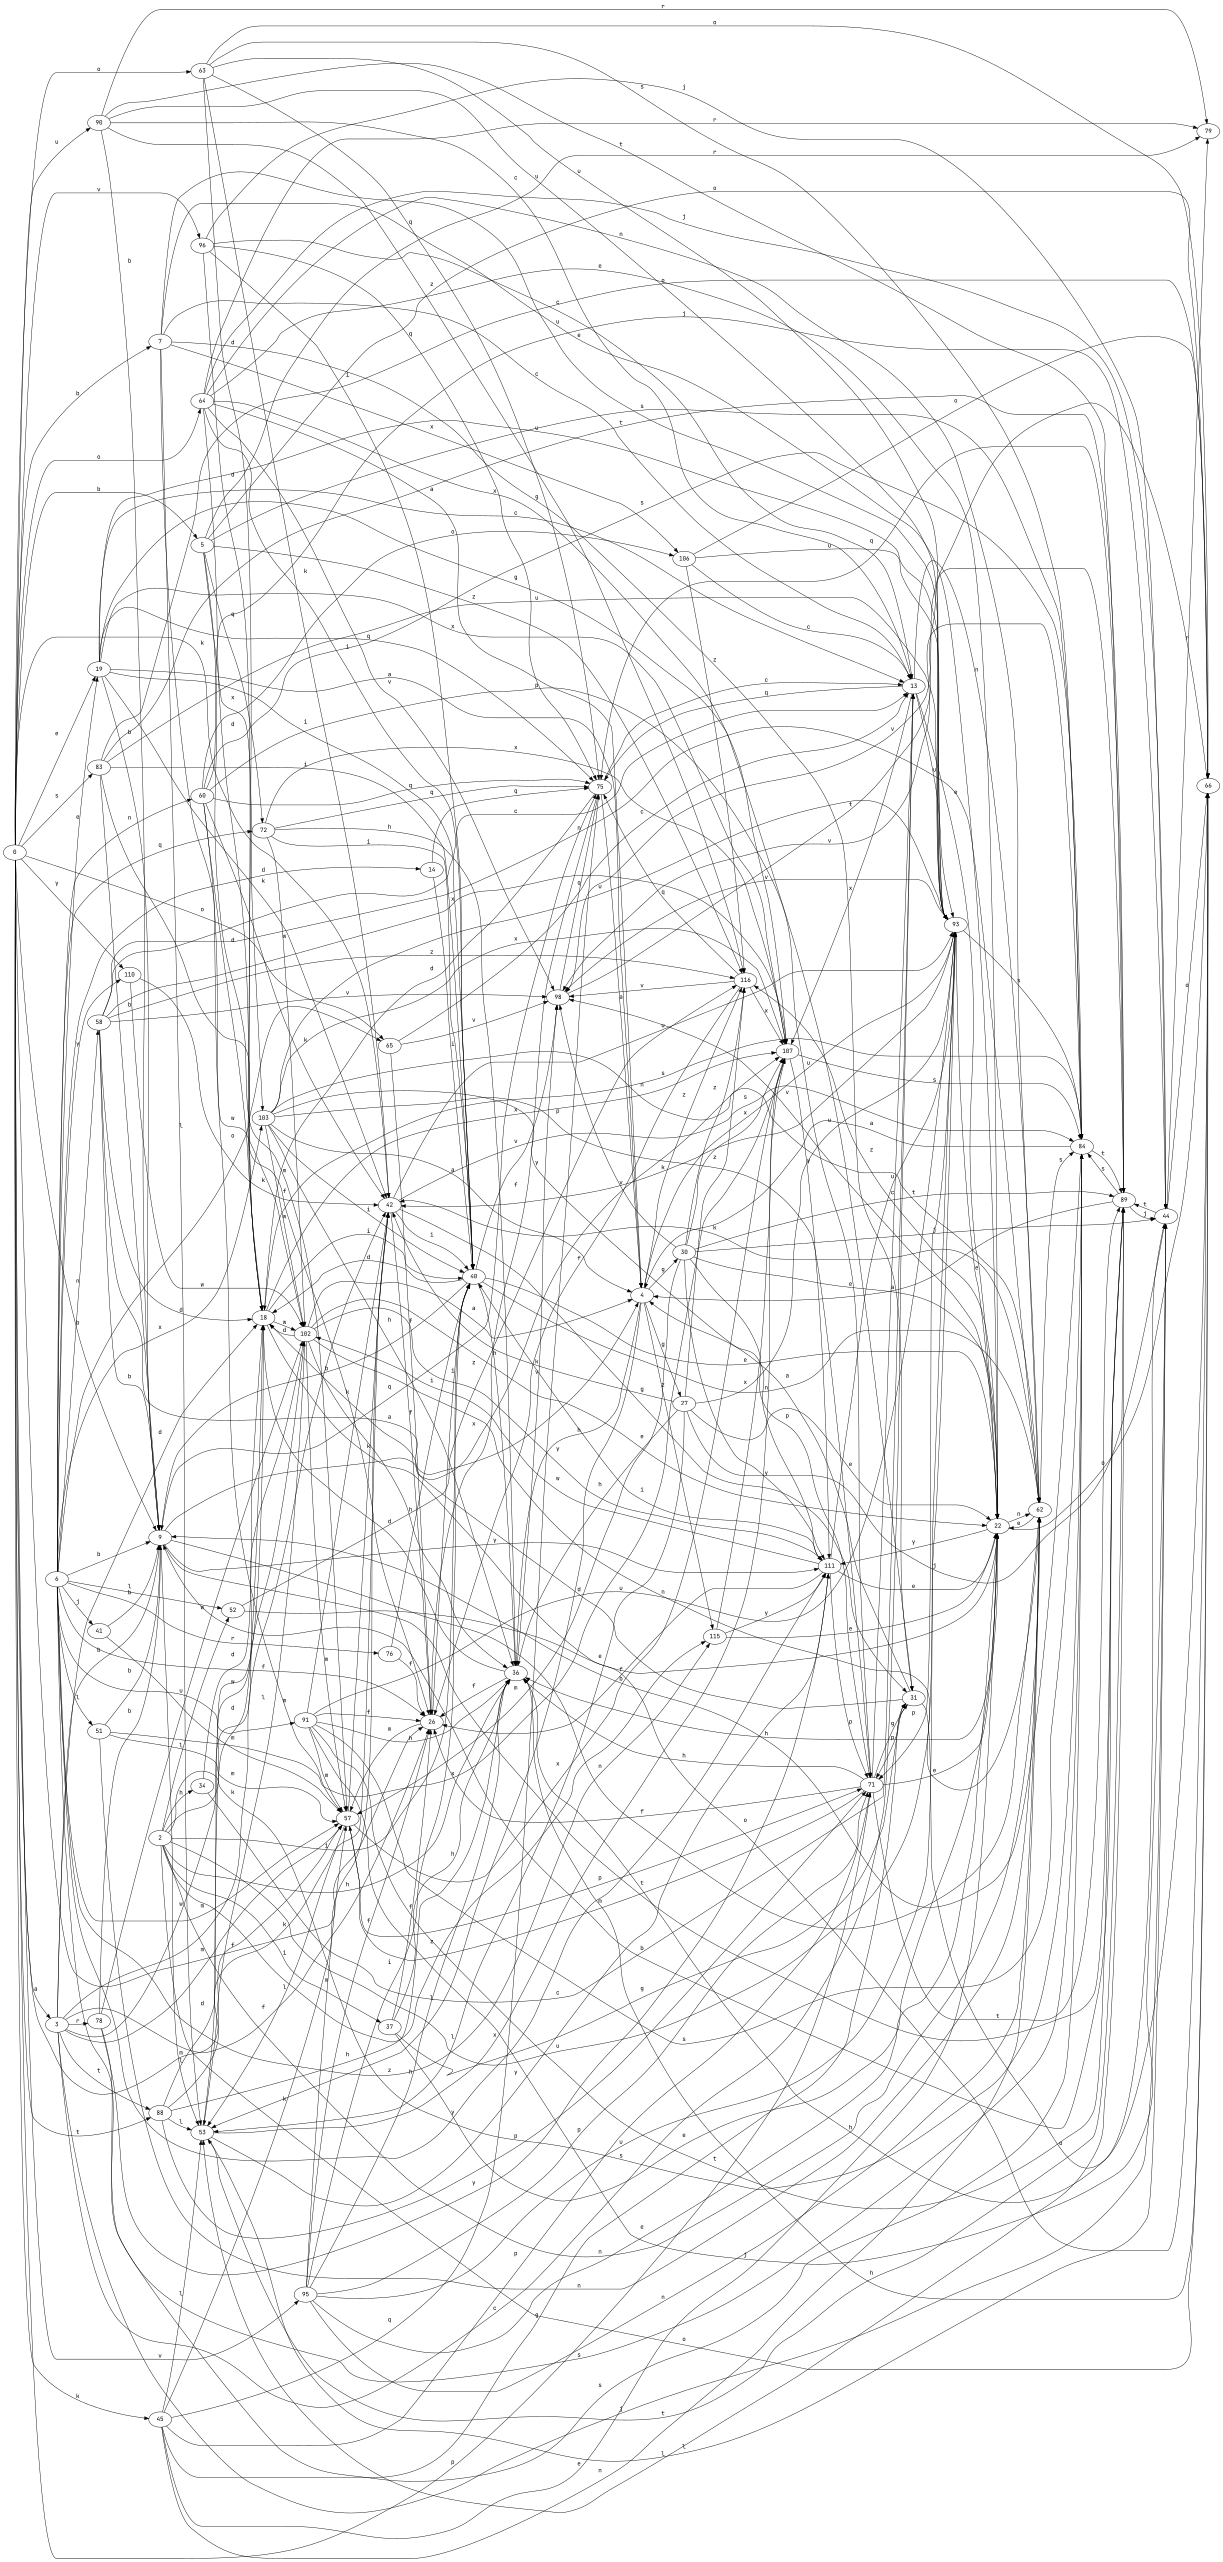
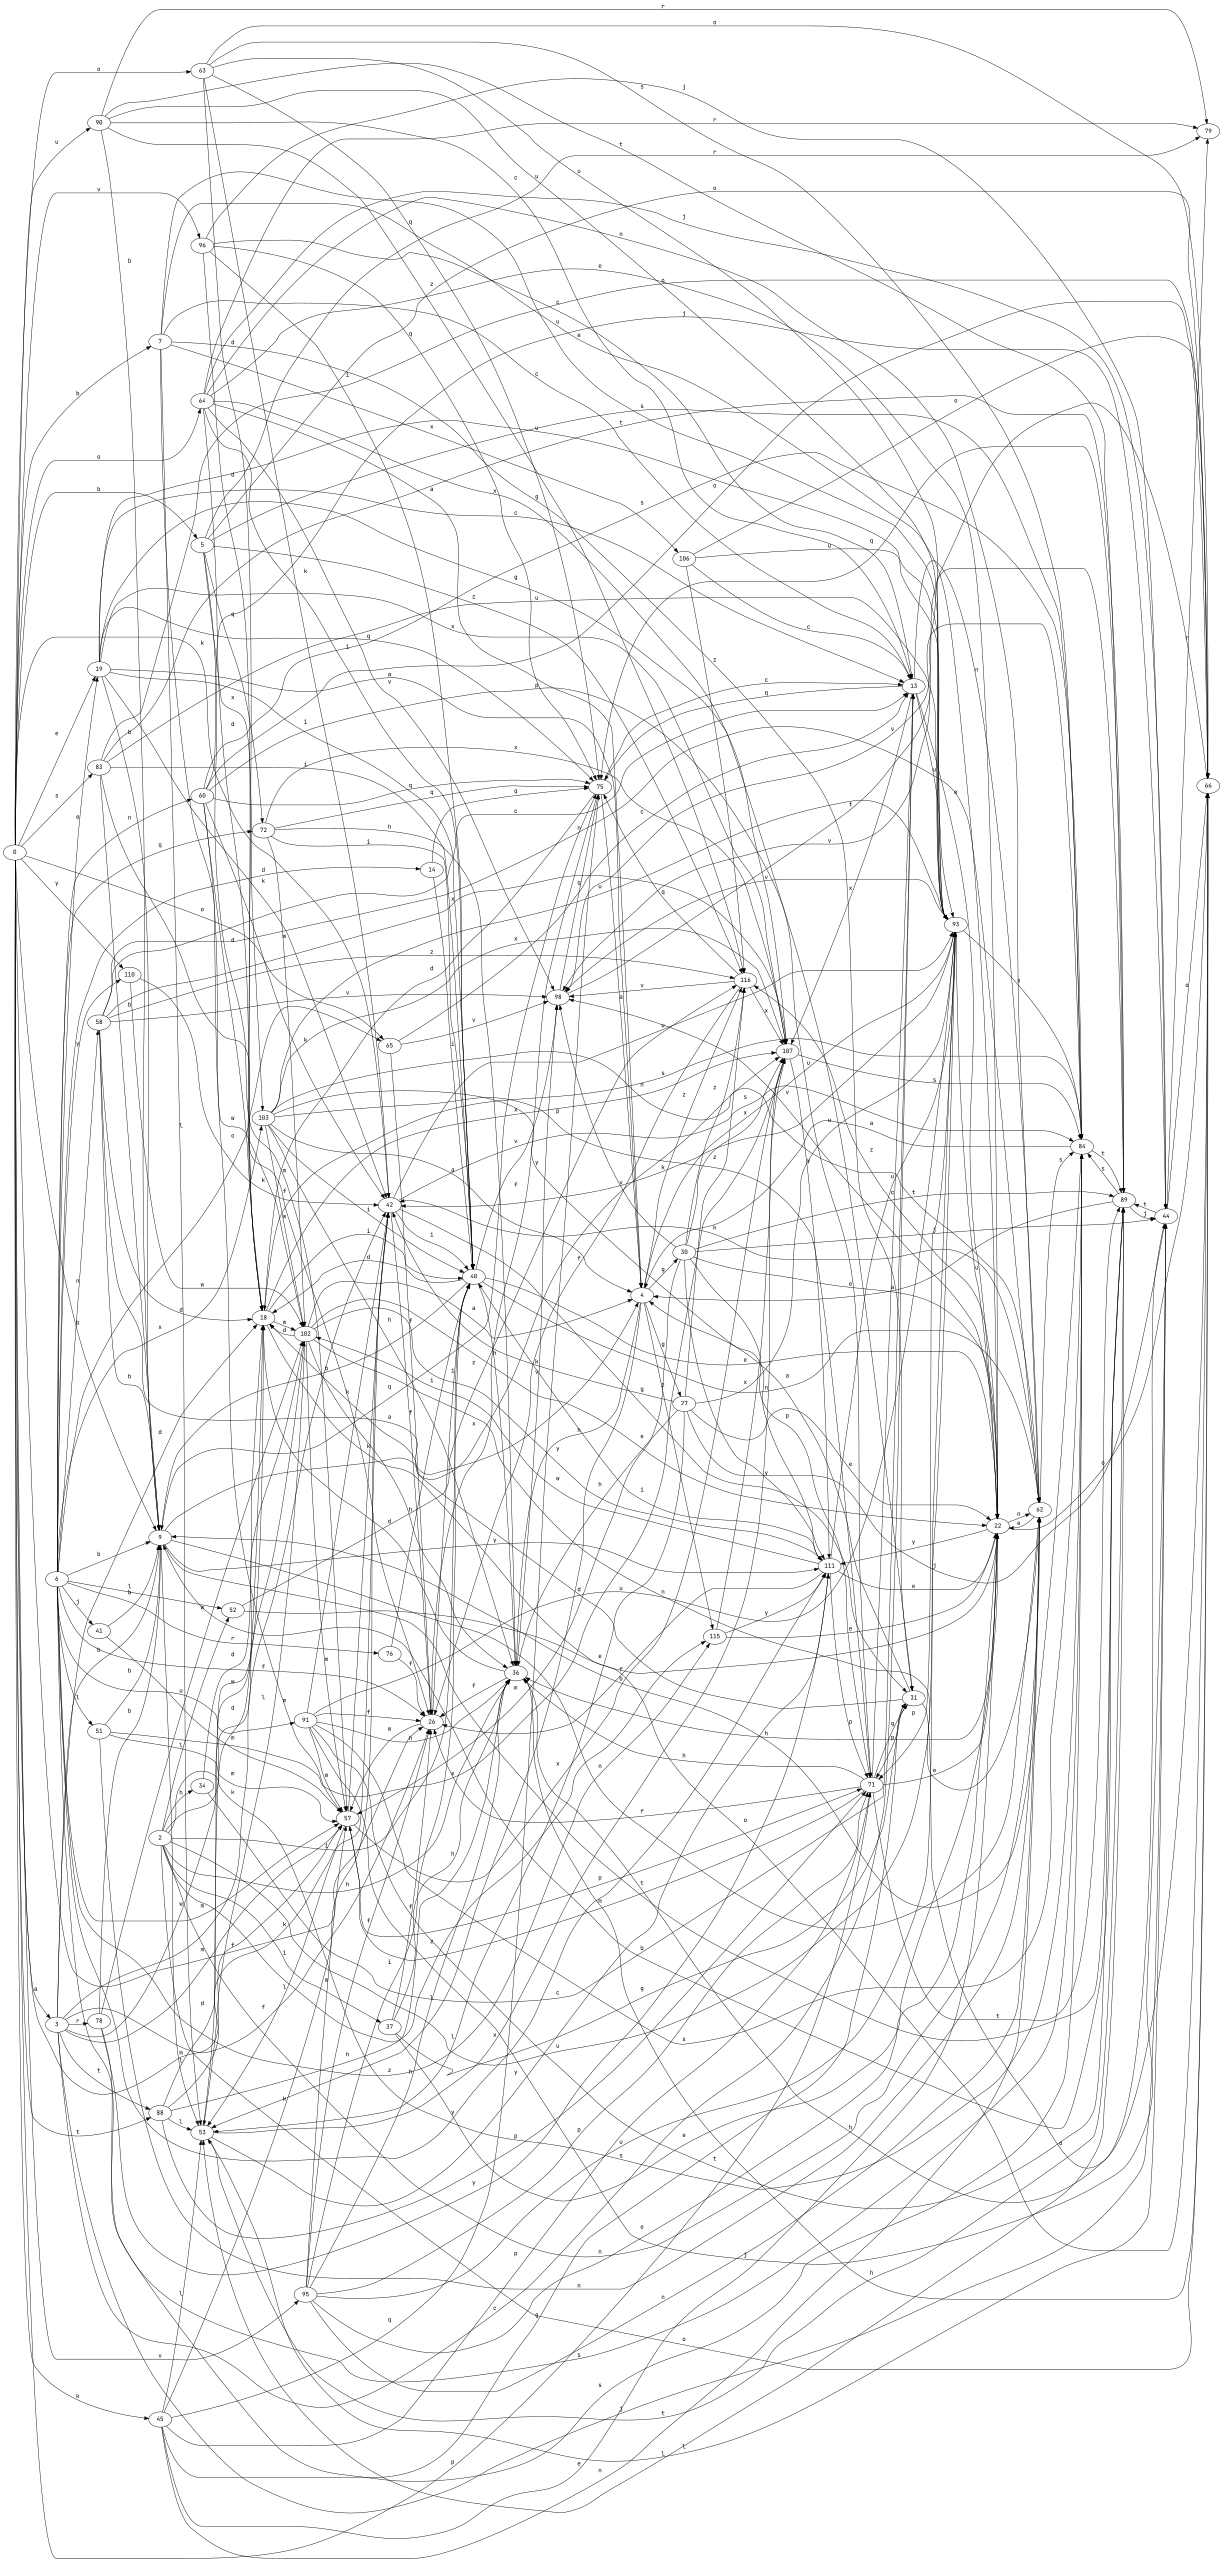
(378, 560) -> (823, 397)
(977, 1268) -> (977, 1268)
